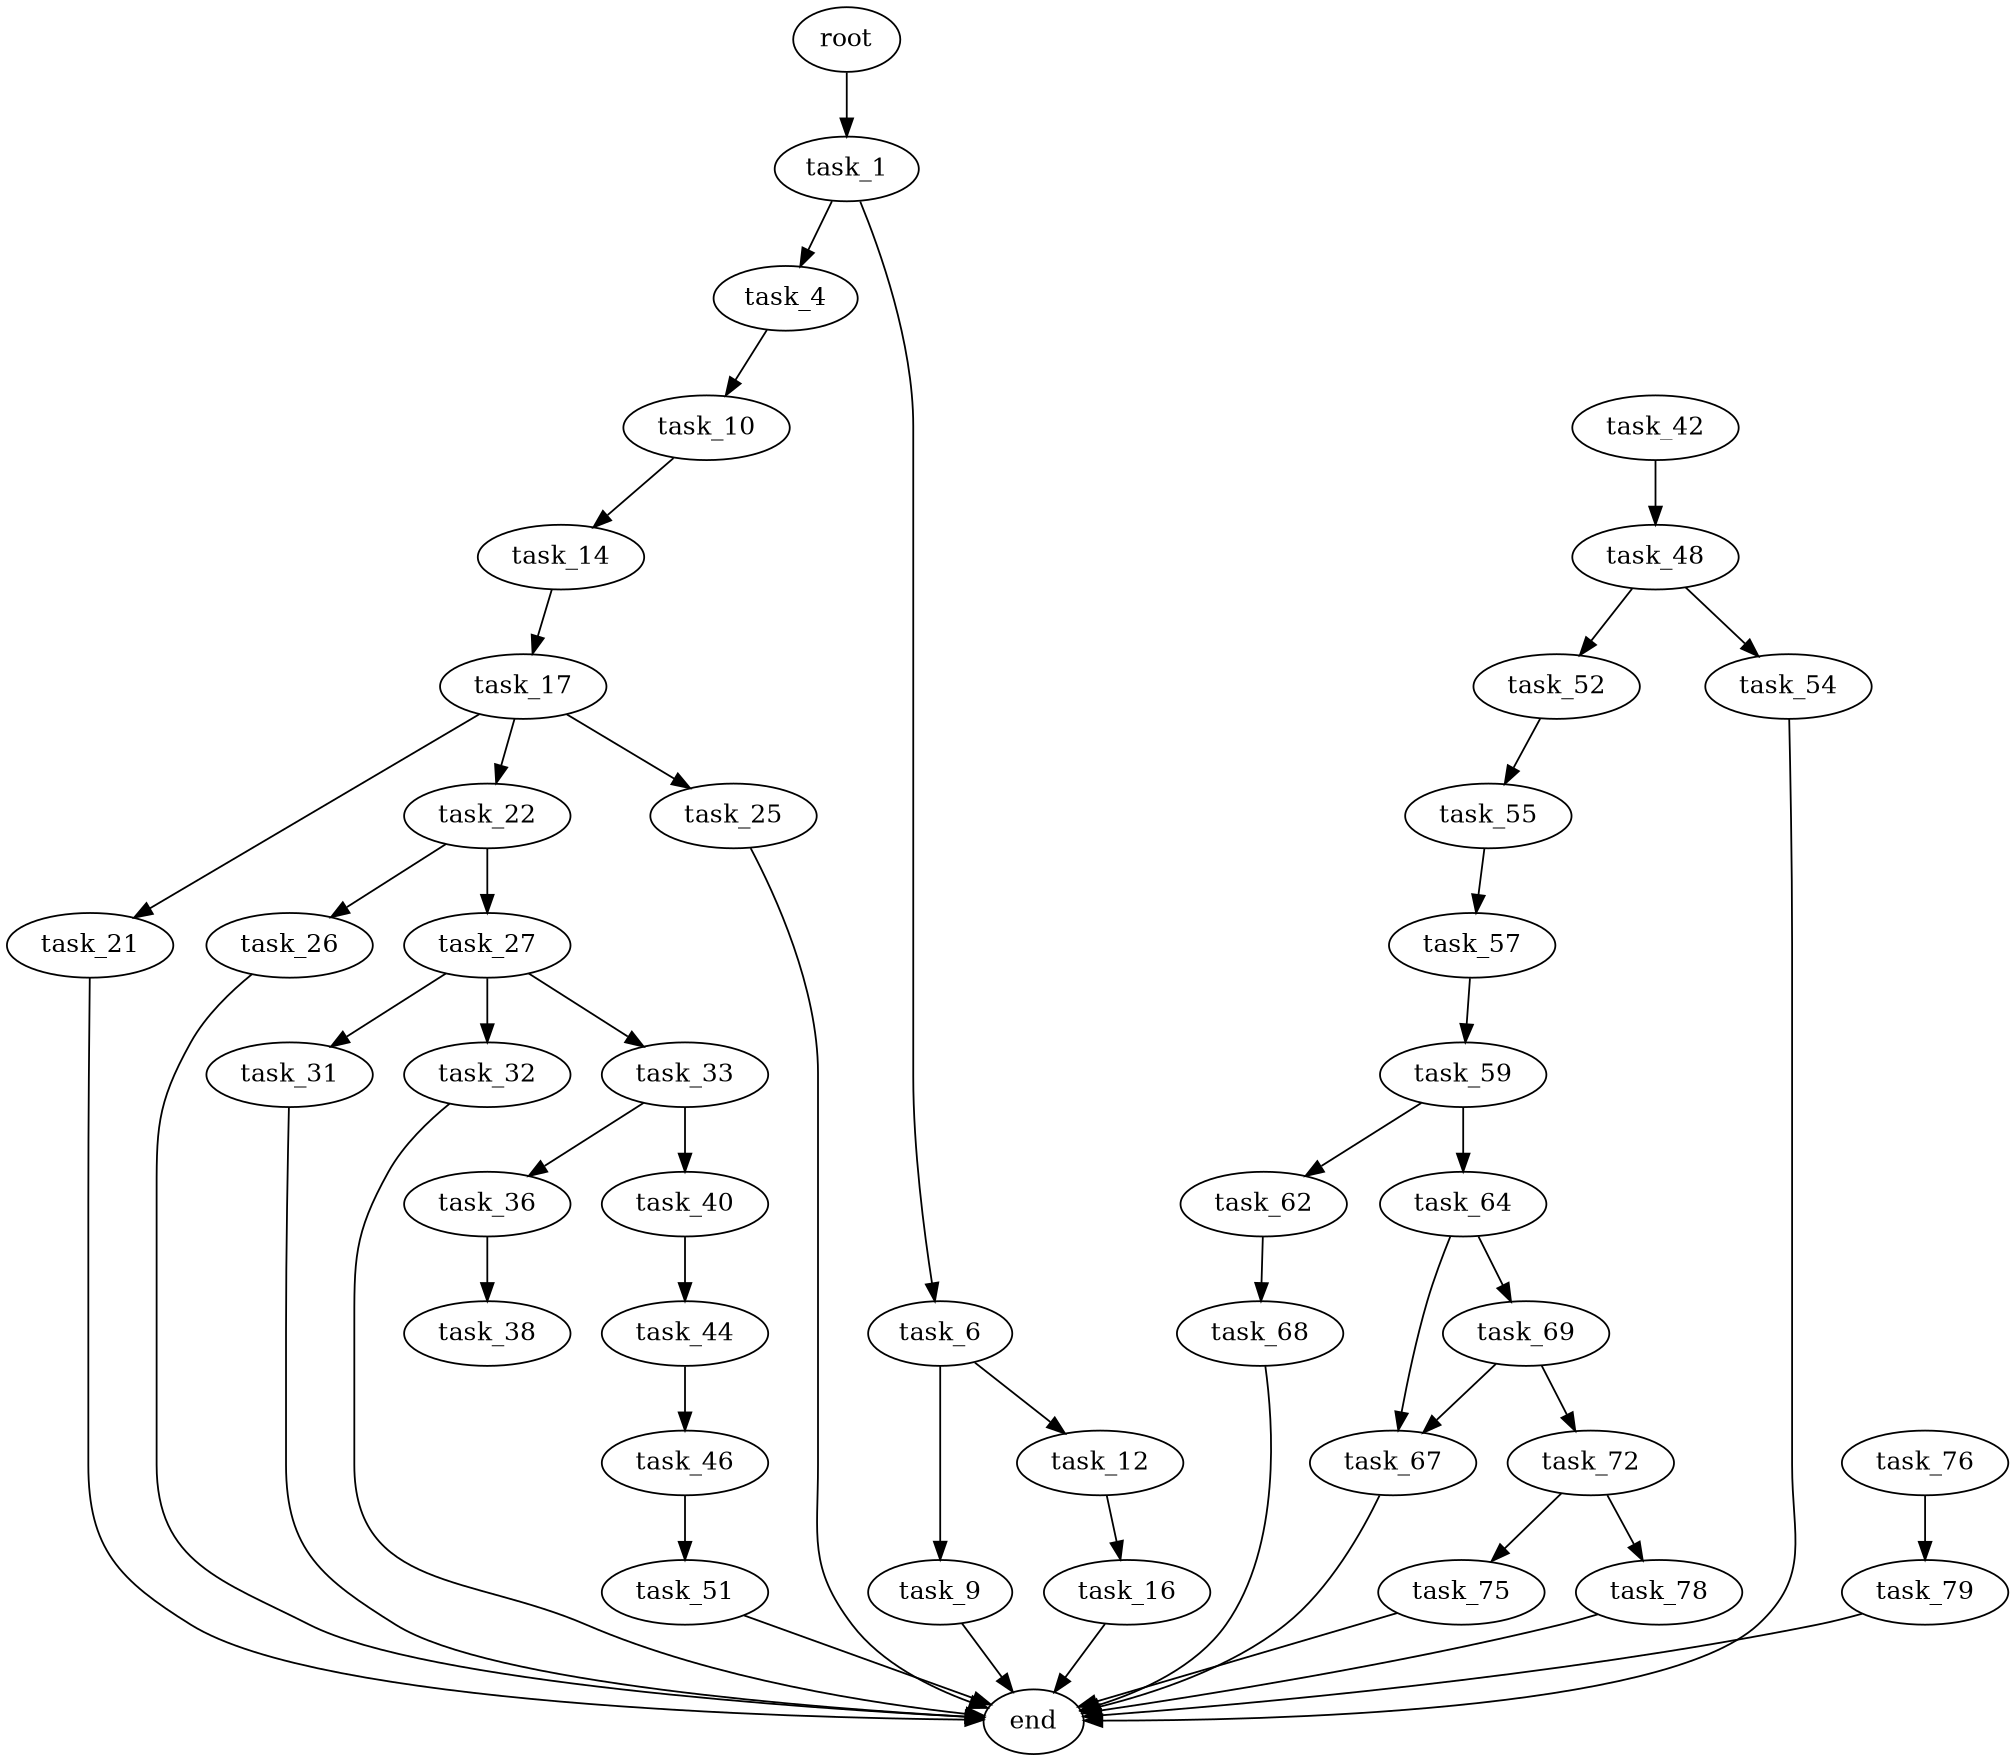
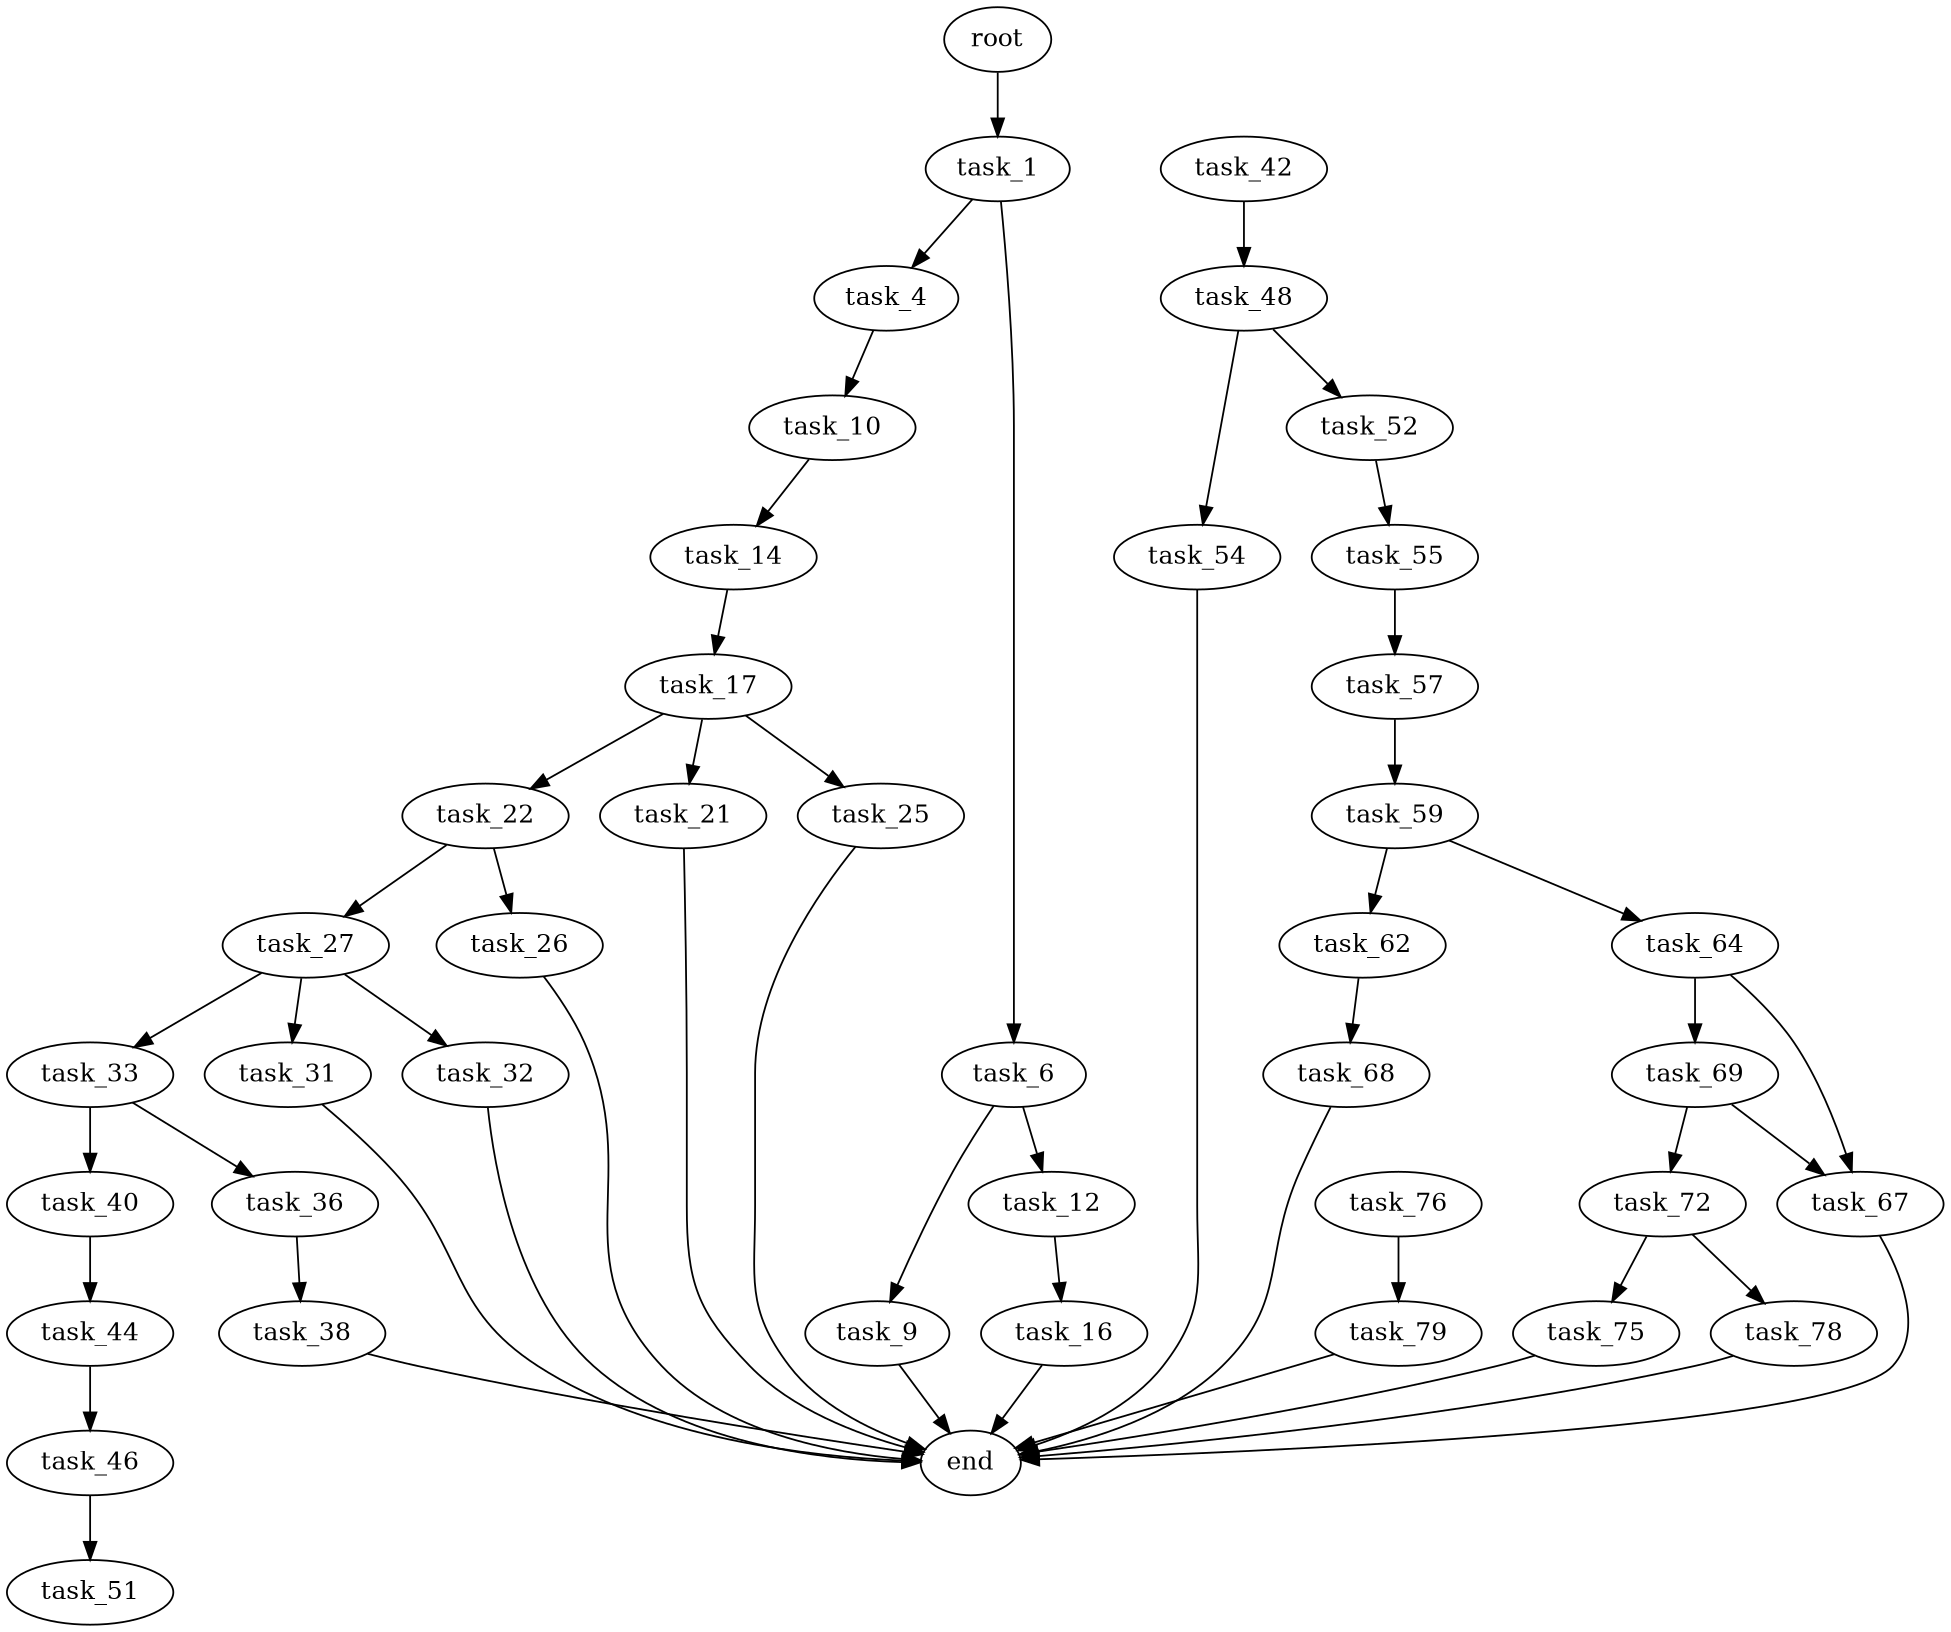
(859, 1657) -> (568, 1396)
